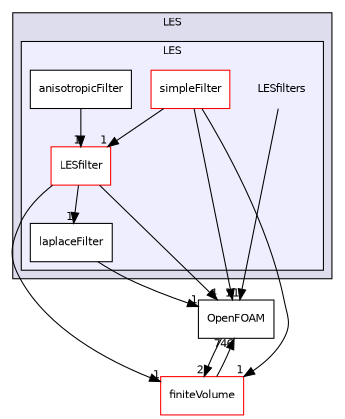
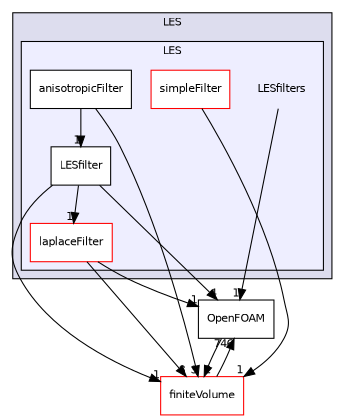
(140, 125) -> none
(81, 166) -> (81, 166)
(212, 199) -> none
none -> (154, 227)
(71, 243) -> (71, 243)
none -> (133, 315)
